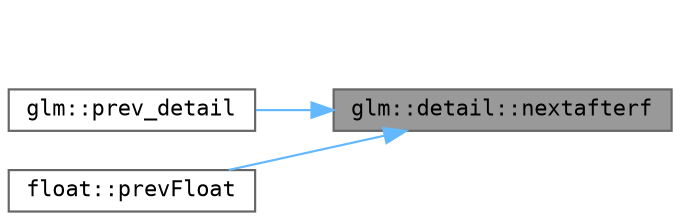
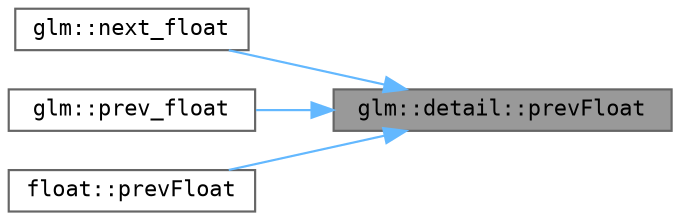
none -> (132, 29)
(132, 110) -> (132, 110)
(503, 110) -> (503, 110)
